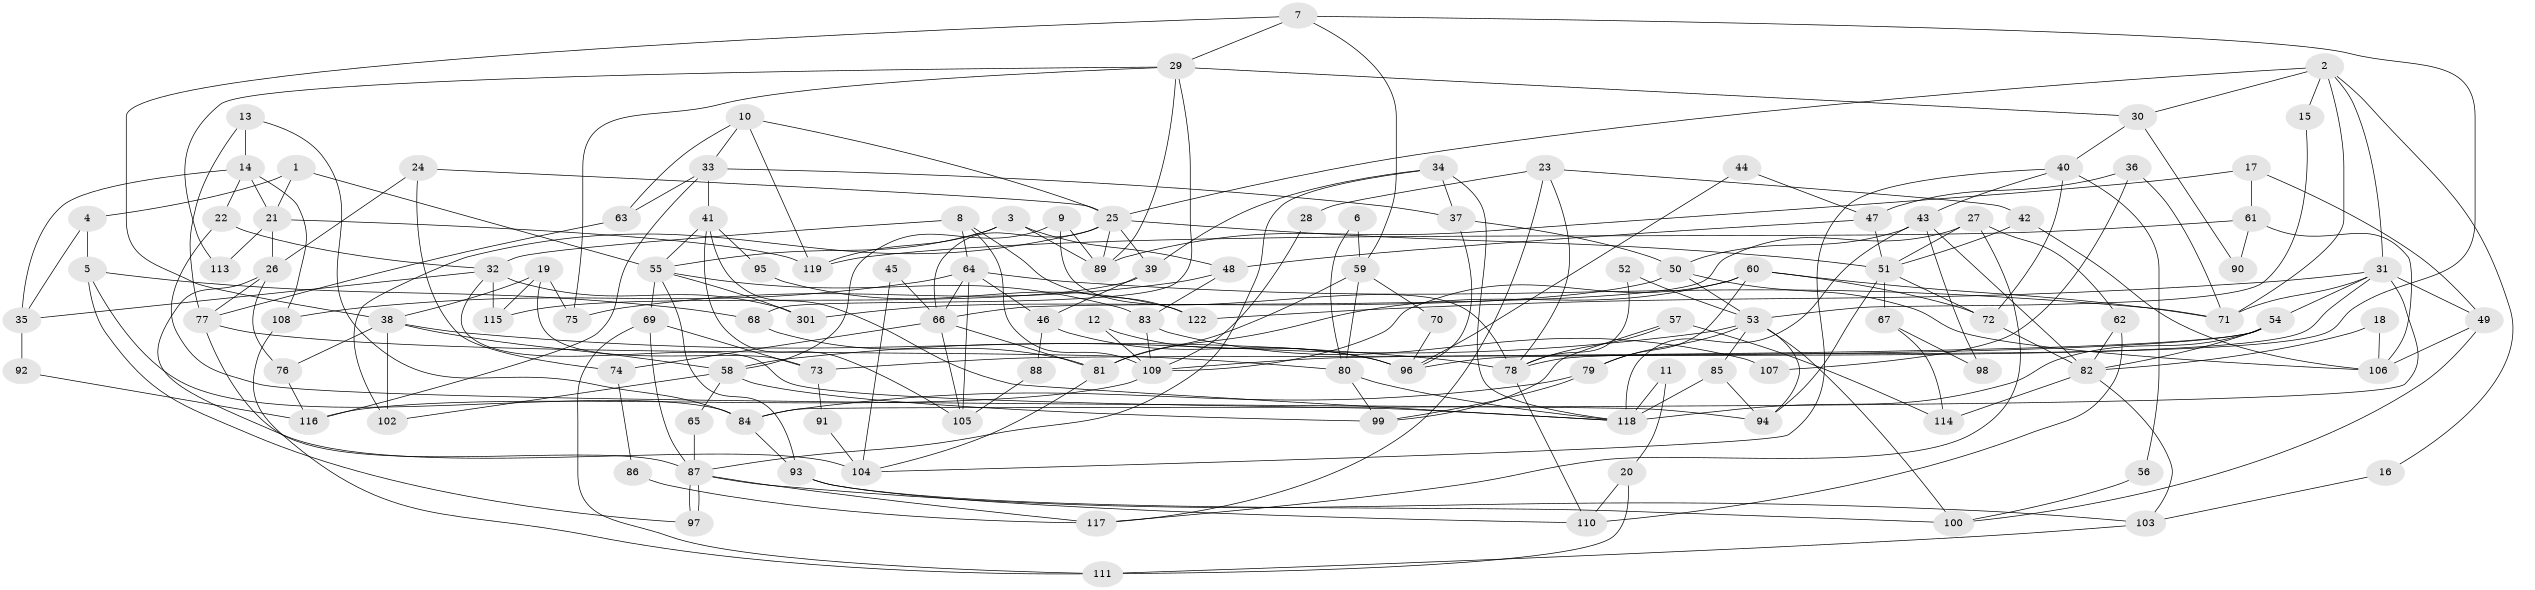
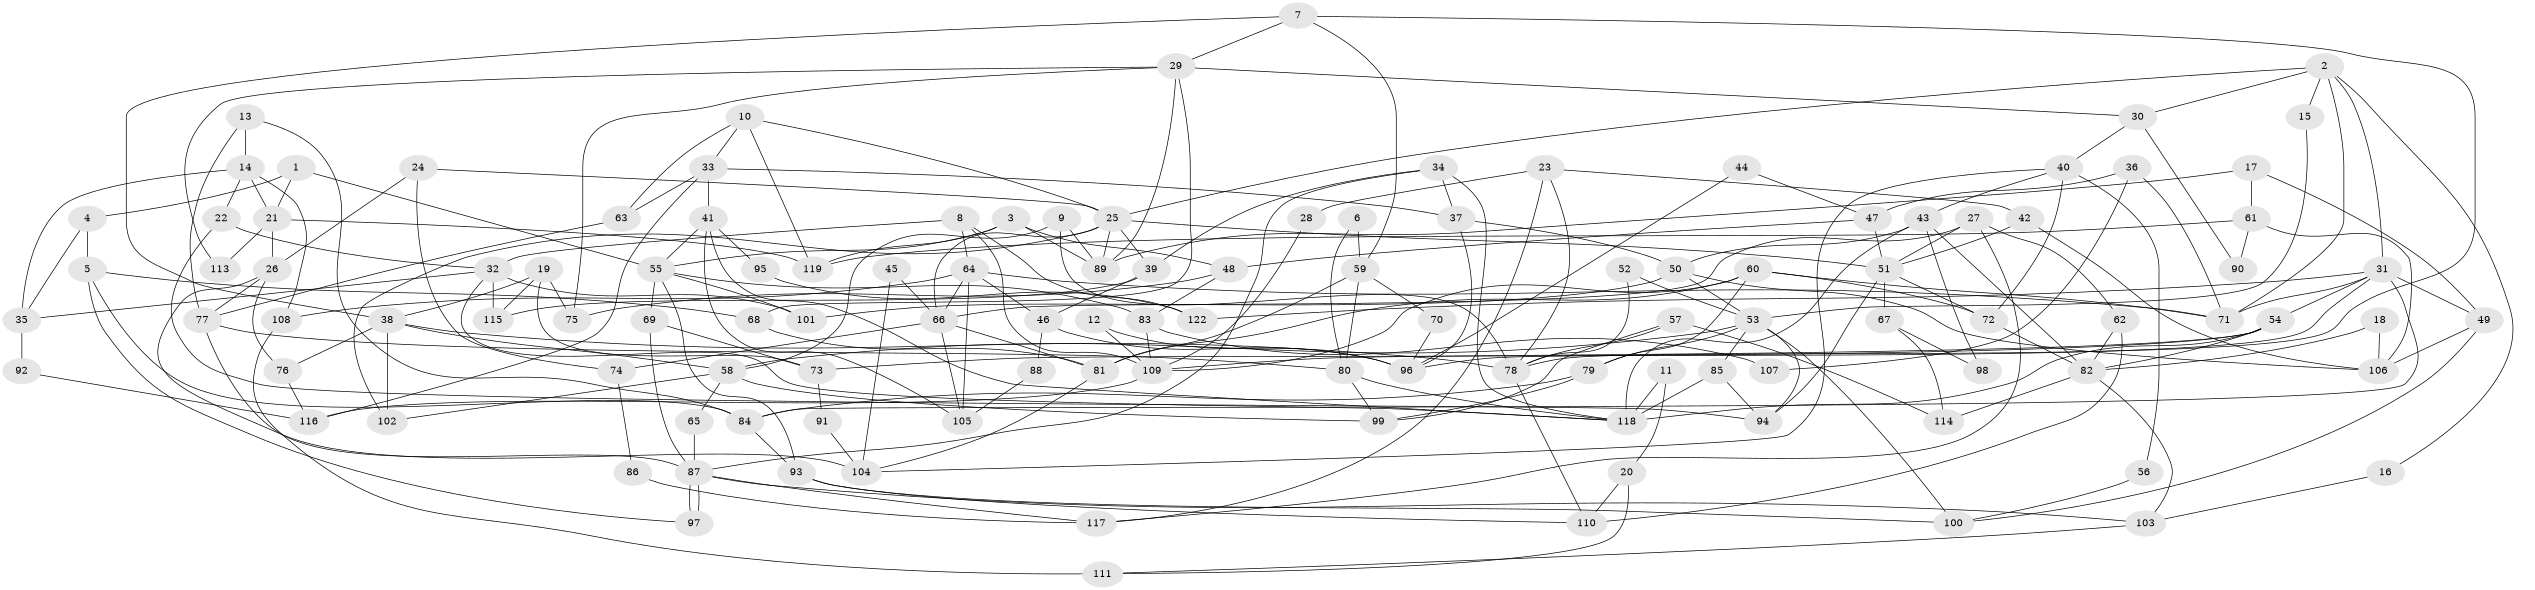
(806, 320) -> (806, 320)
(729, 549) -> none
